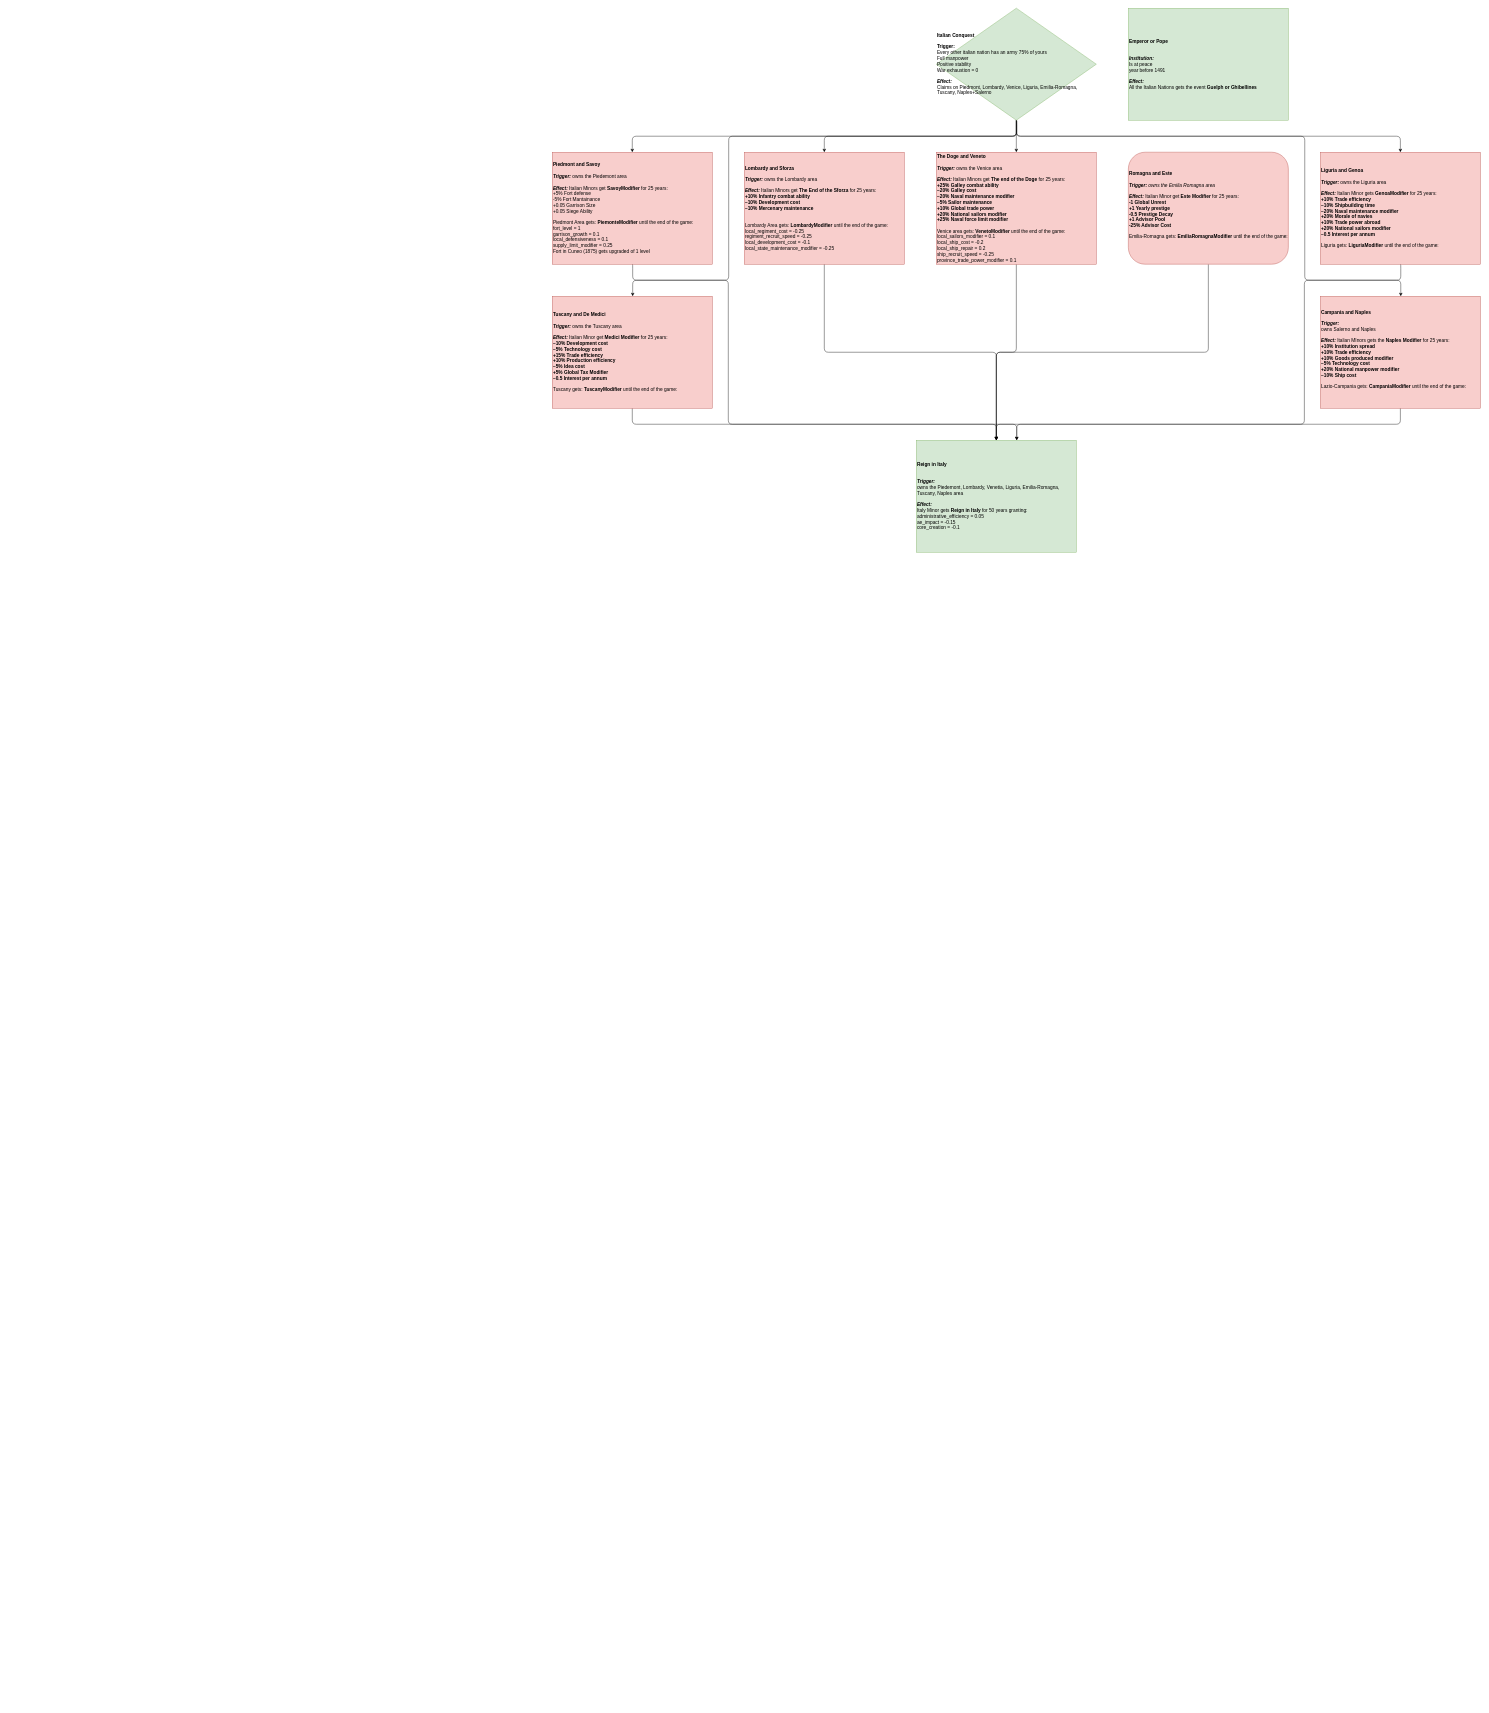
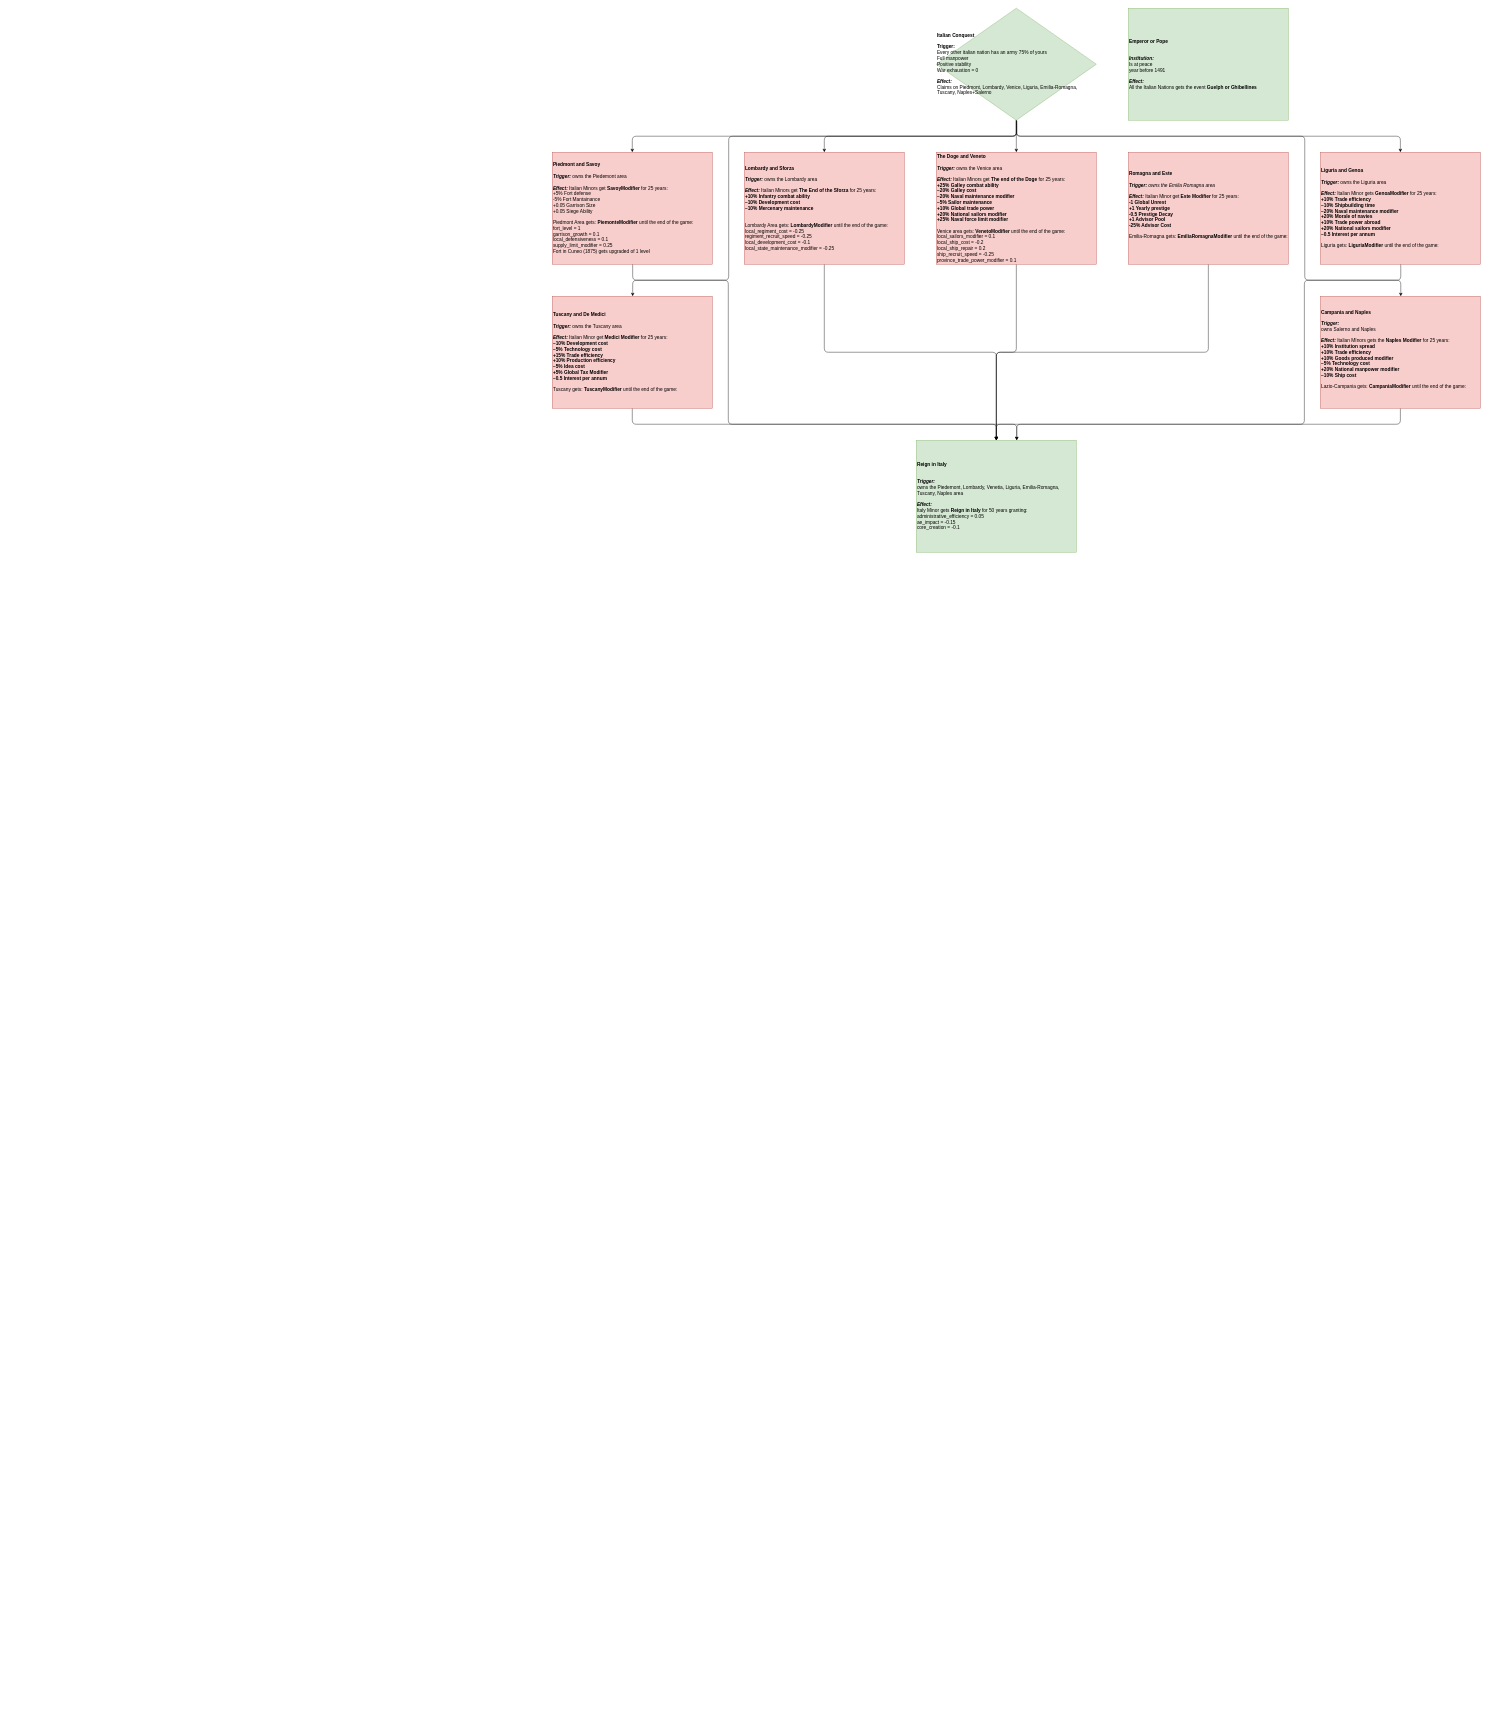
(1208, 208) -> (1208, 208)
(996, 439) -> (996, 438)
